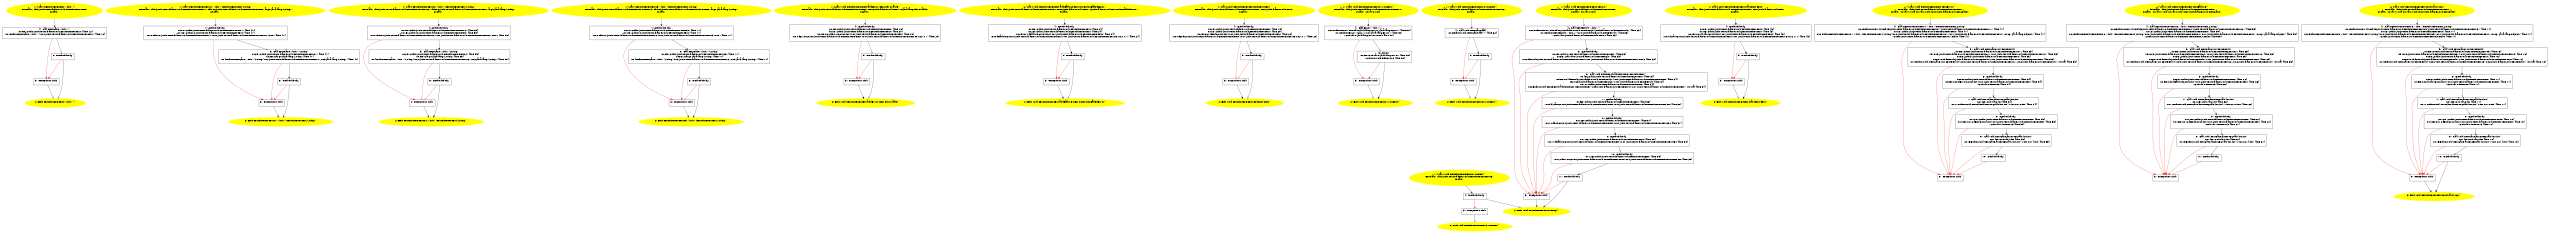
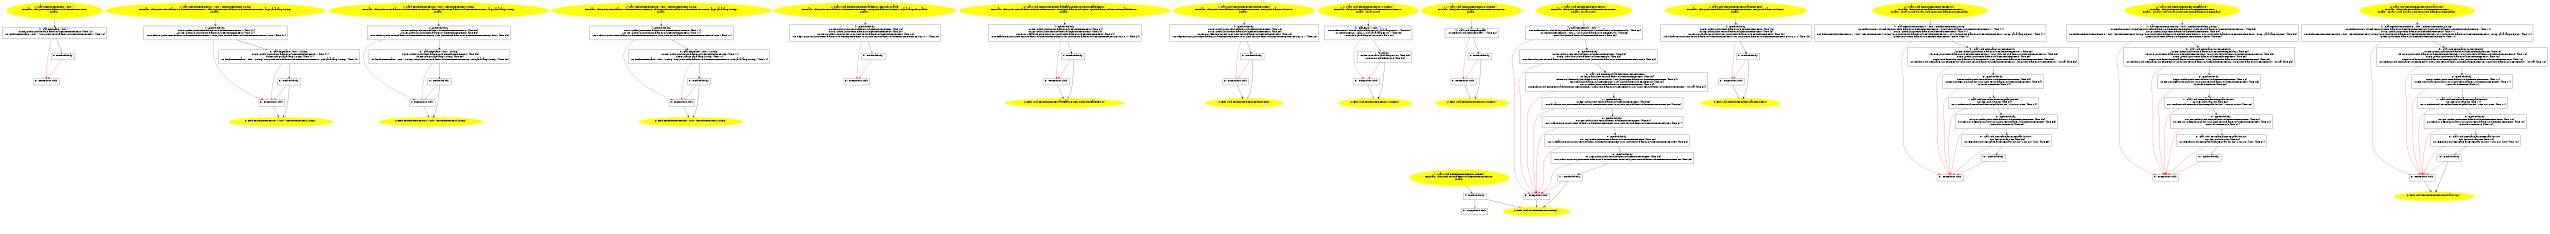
(55, 103) -> none
(866, 103) -> none
(1475, 227) -> none
